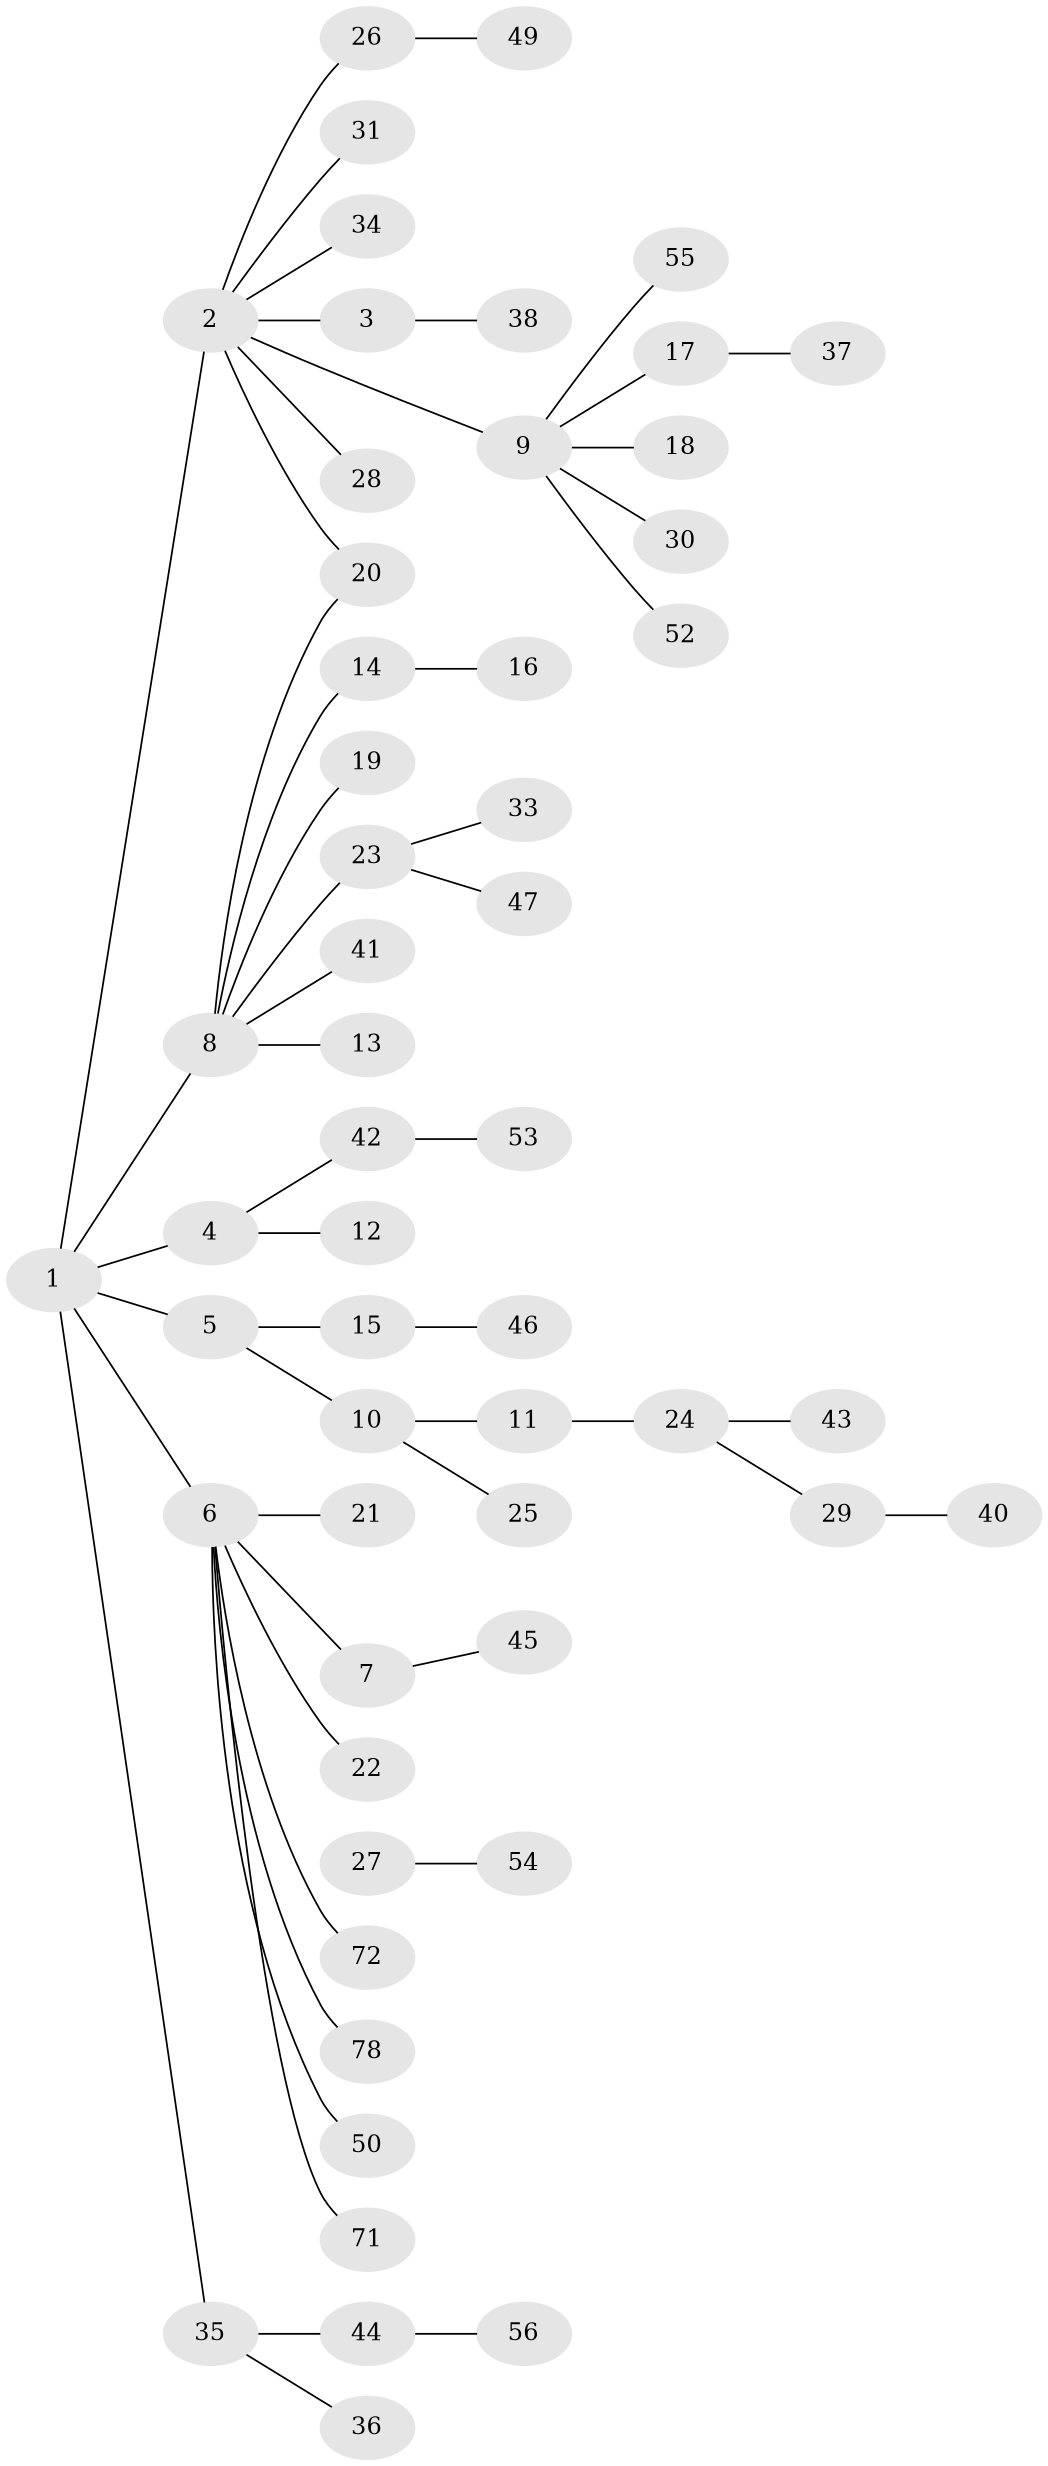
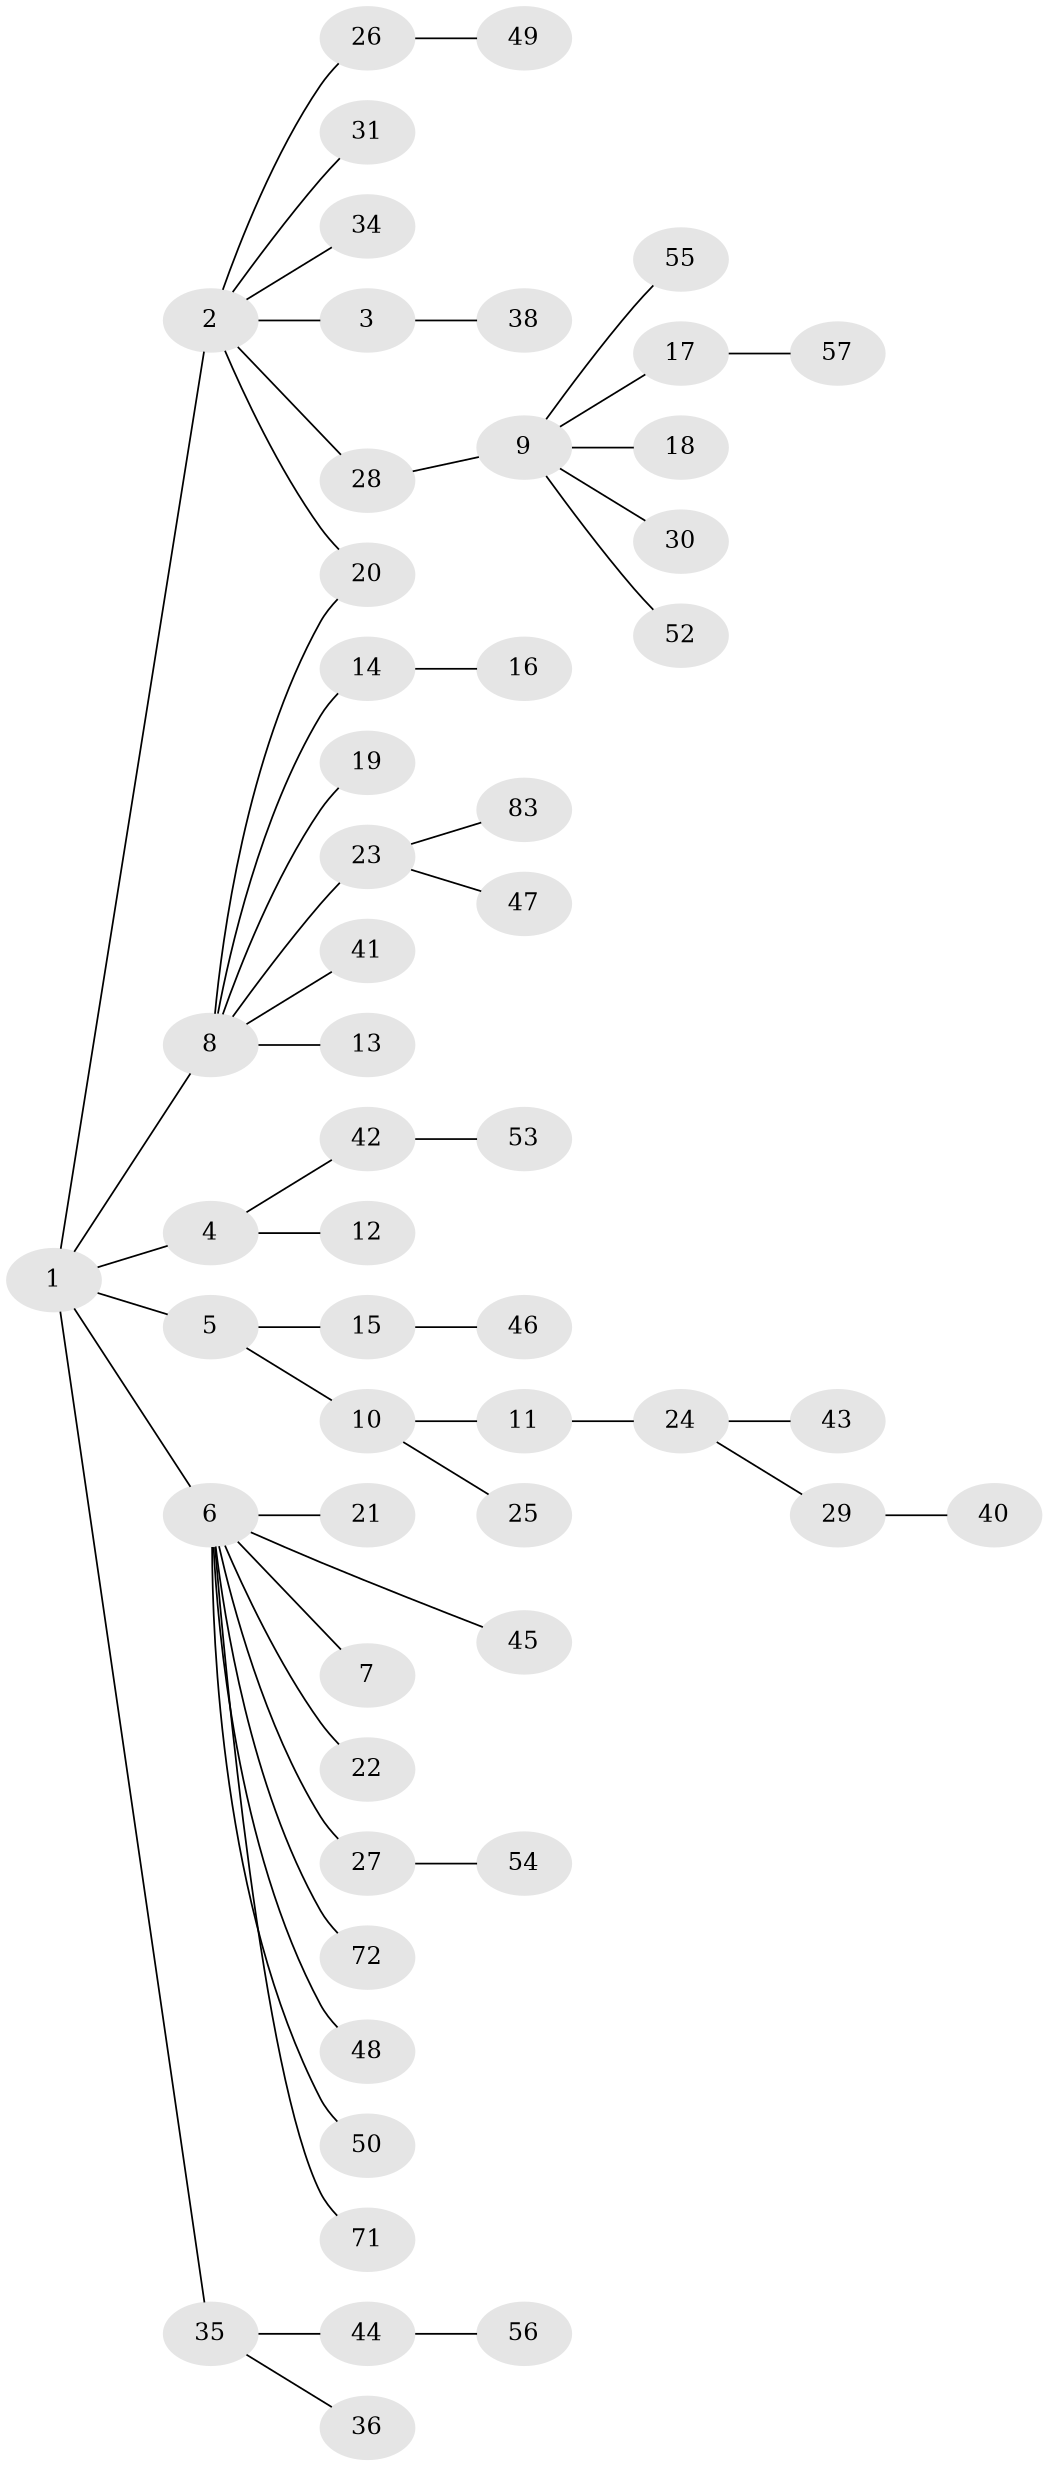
(838, 354) -> (838, 354)
(366, 386) -> (446, 464)
(524, 810) -> (524, 810)
(446, 1659) -> (366, 1581)
none -> (264, 1699)
(367, 2052) -> (367, 2052)
